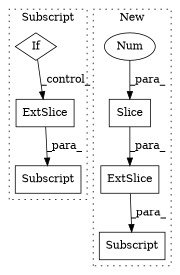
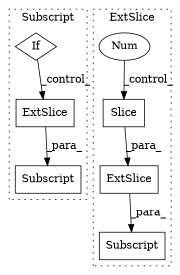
(132, 18) -> (132, 18)
(147, 80) -> (148, 80)
